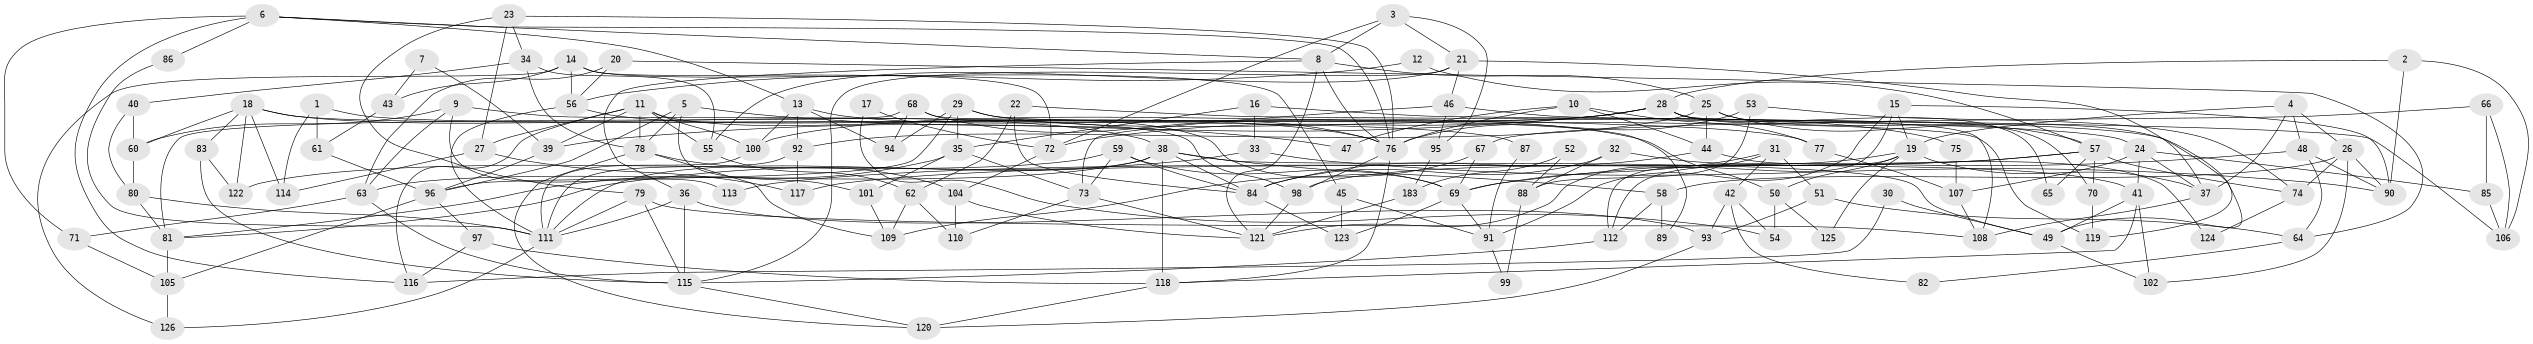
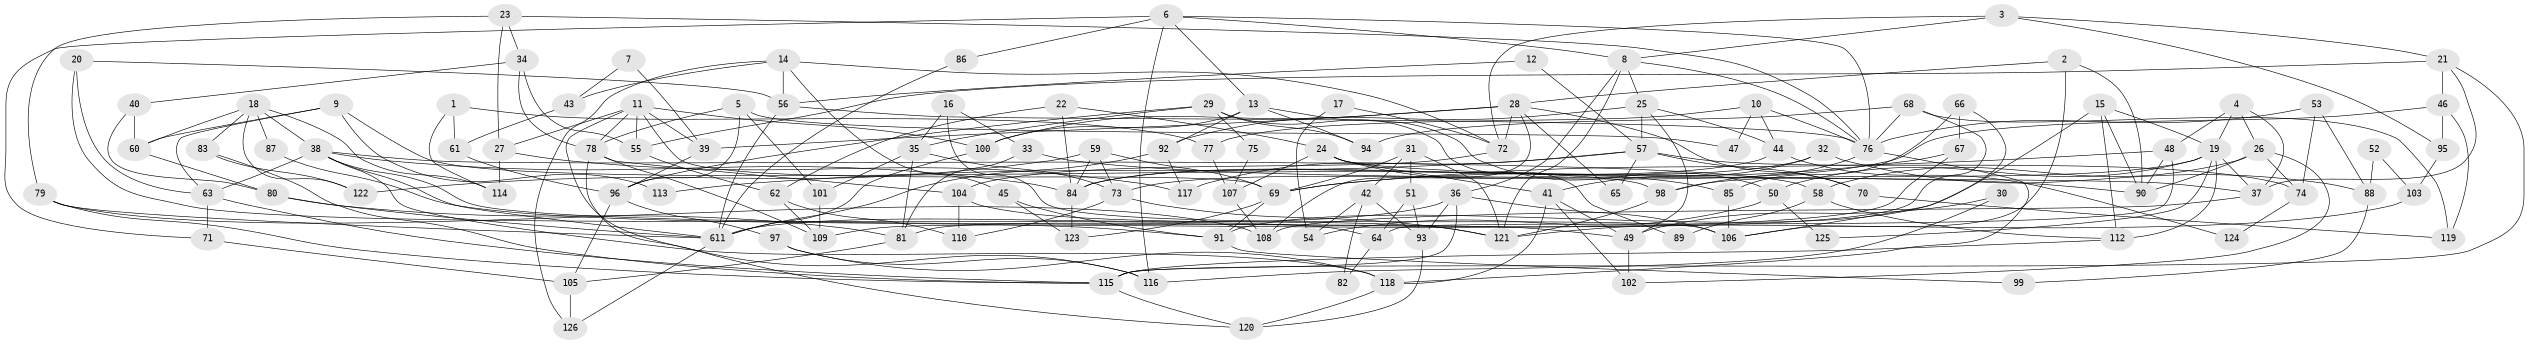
(1410, 194) -> (2414, 194)
none -> (1551, 209)
(546, 239) -> (717, 239)
